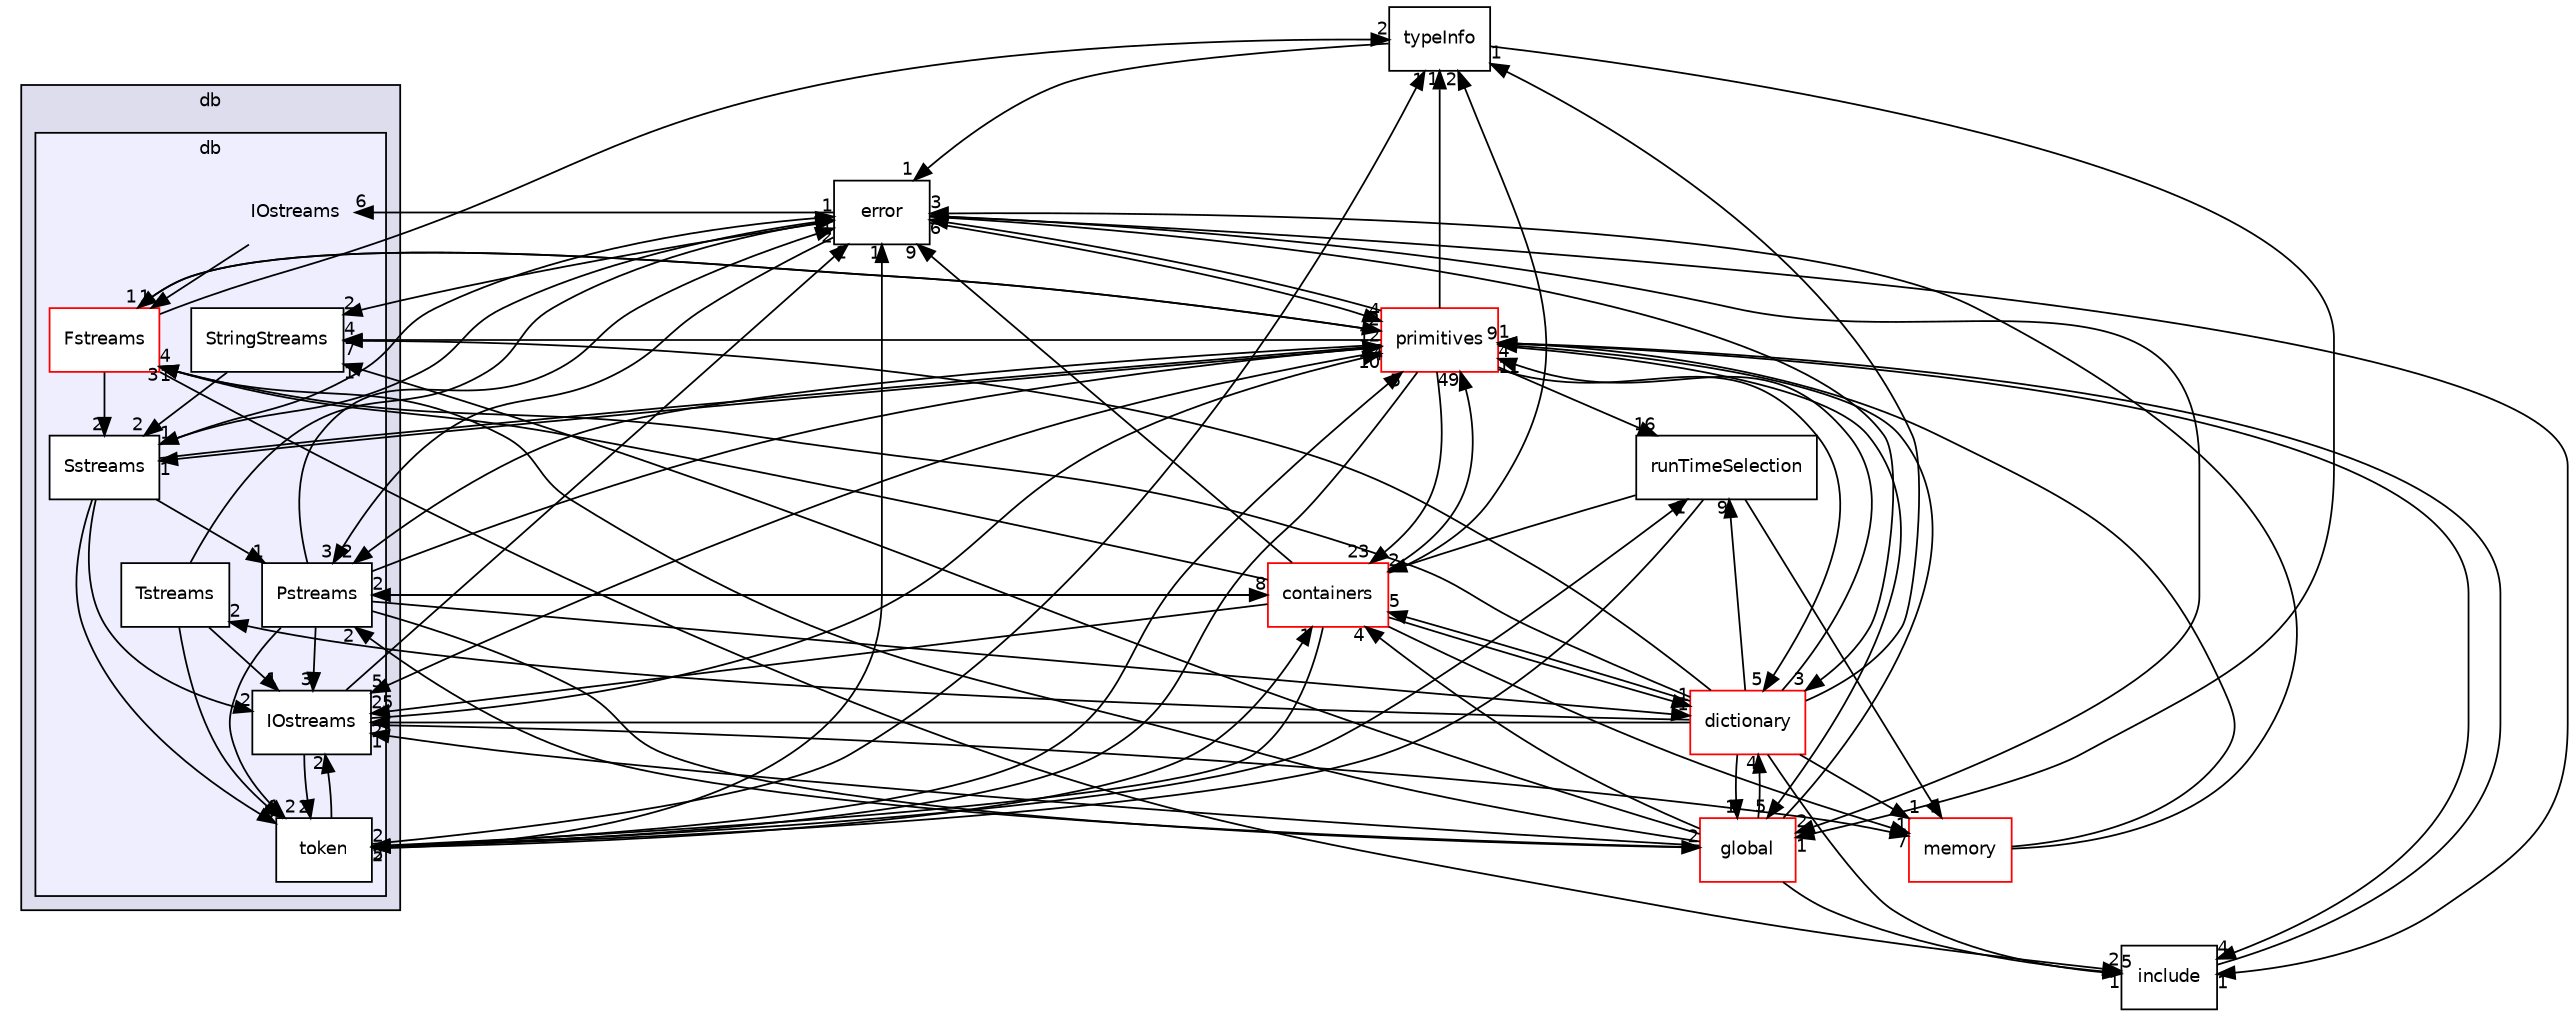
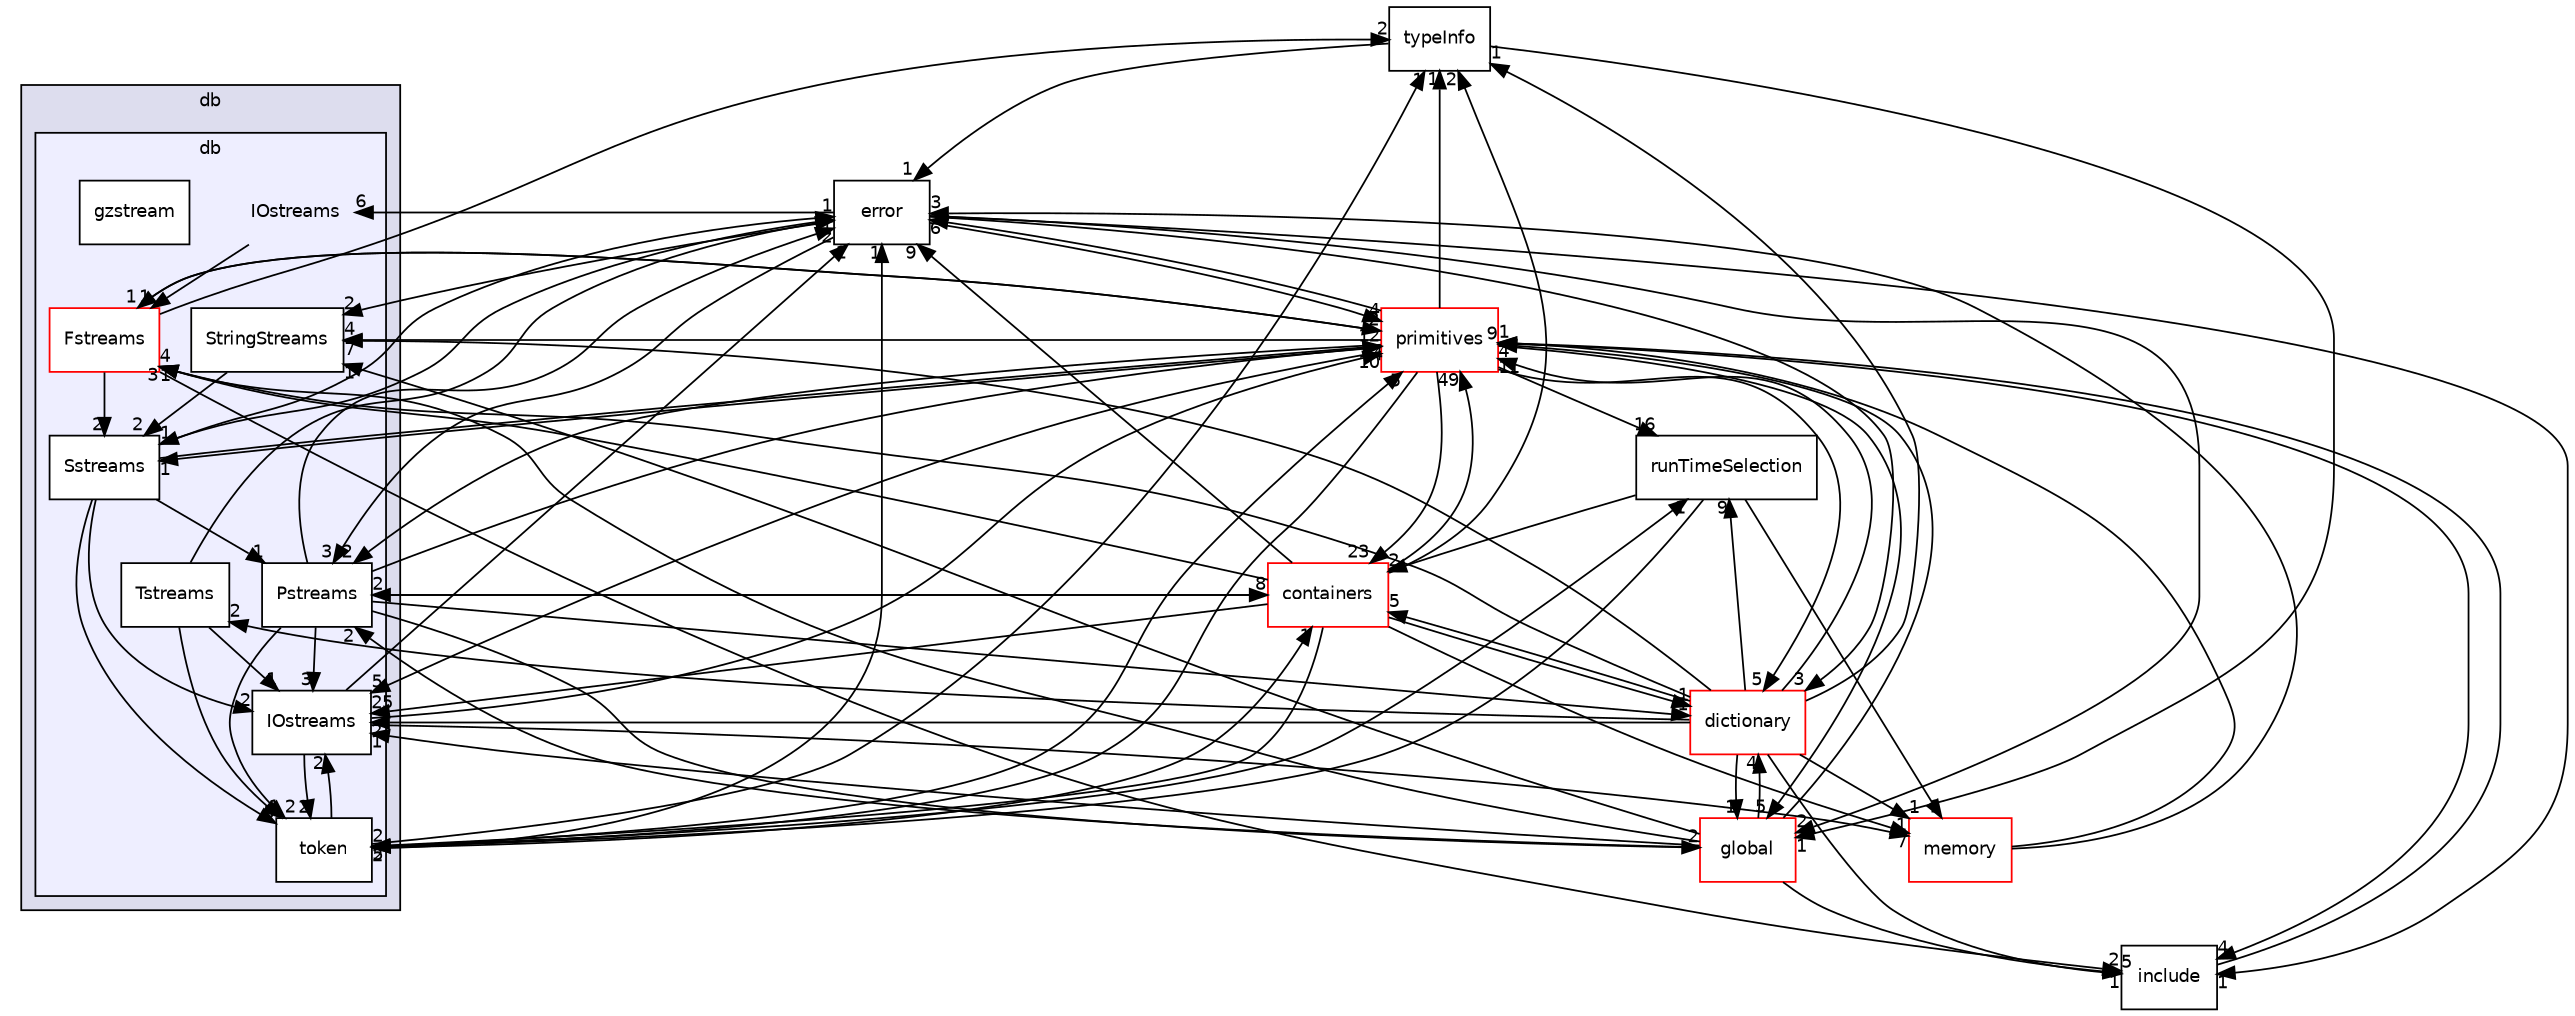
none -> (135, 212)
(1533, 745) -> none
